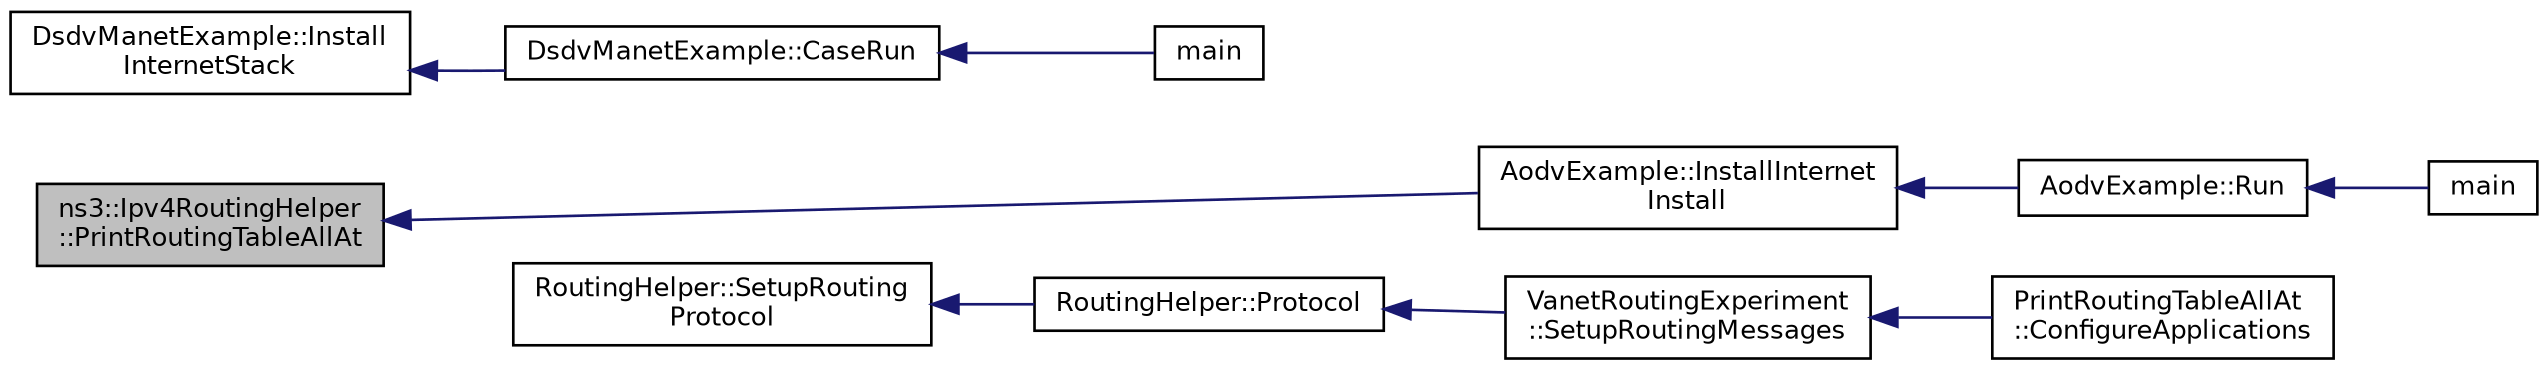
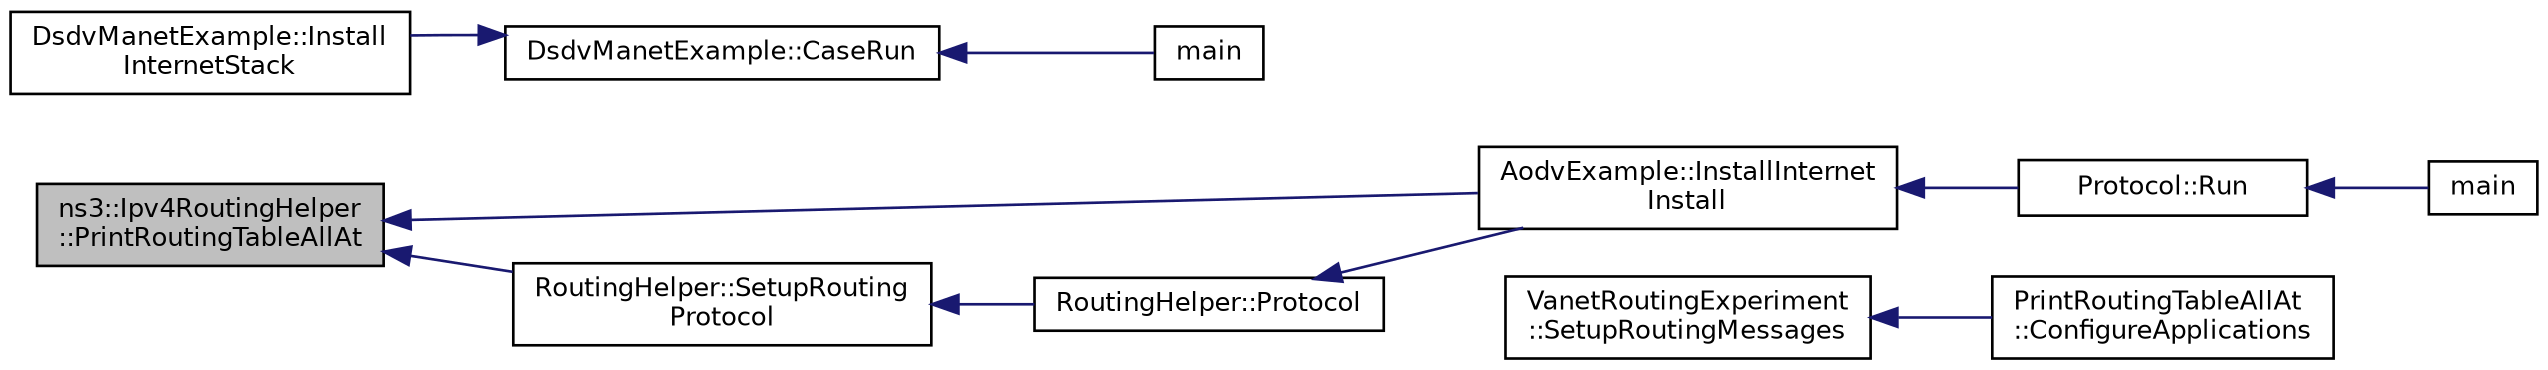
(471, 71) -> (444, 35)
(2163, 188) -> (2163, 188)
none -> (462, 264)
(1458, 311) -> (1432, 250)
